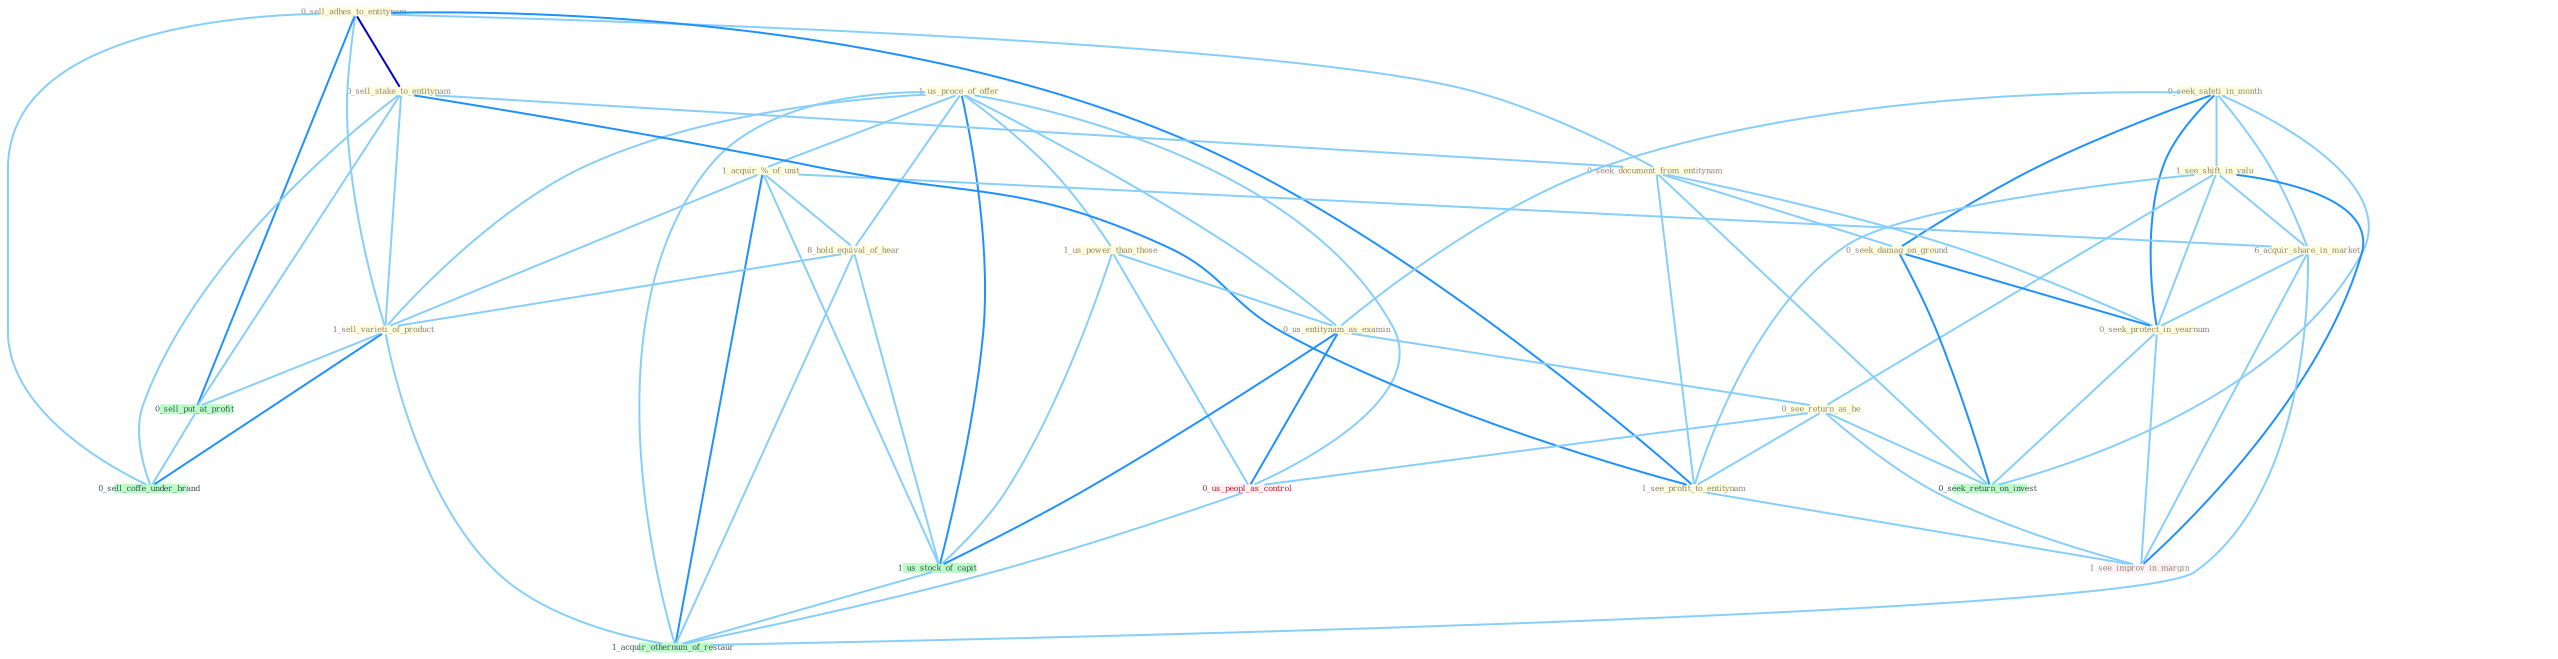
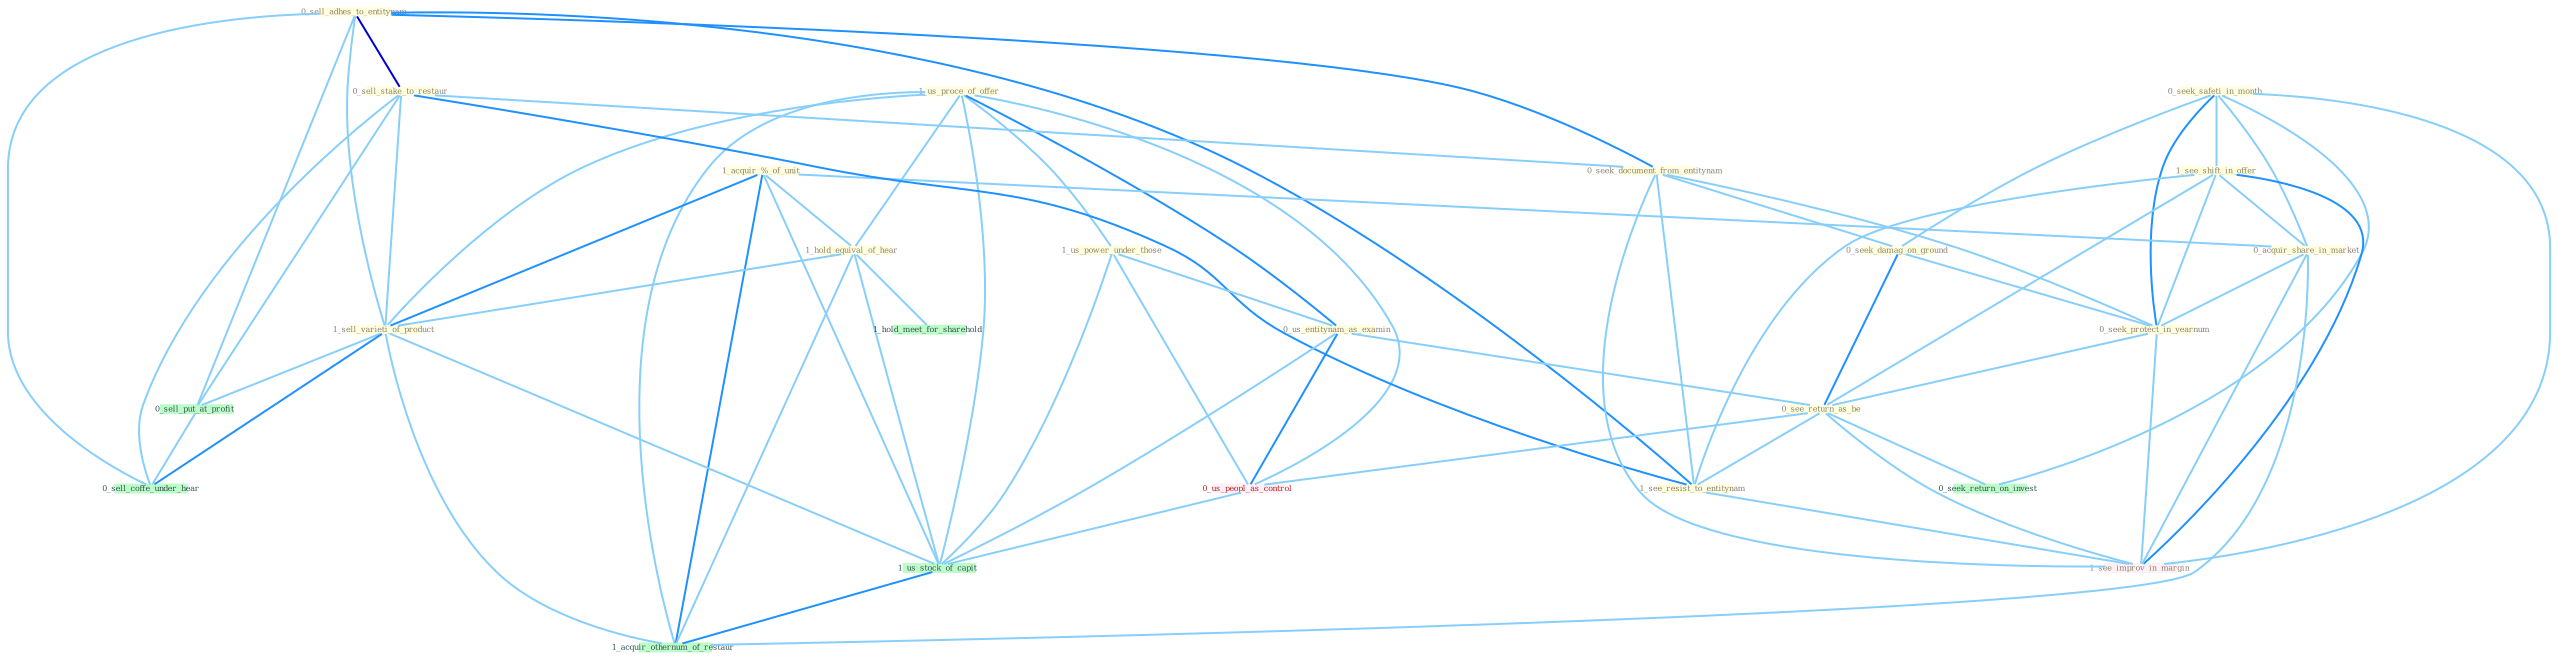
(1031, 42) -> (1031, 42)
(401, 91) -> (401, 91)
(1737, 131) -> (2546, 350)
(857, 133) -> none
(2051, 160) -> (2051, 160)
(2216, 171) -> (2216, 171)
(1167, 206) -> (1167, 206)
(264, 240) -> (264, 240)
(574, 250) -> (574, 250)
(854, 250) -> (854, 250)
(1112, 250) -> (1112, 250)
(2308, 250) -> (2308, 250)
(2040, 294) -> (2040, 294)
(1823, 329) -> (1703, 526)
none -> (930, 330)
(983, 331) -> (983, 331)
(1950, 367) -> (1861, 330)
(2074, 409) -> (1990, 369)
none -> (662, 449)
(1144, 455) -> (1144, 455)
(151, 489) -> (151, 489)
(1694, 489) -> (1694, 489)
(967, 579) -> (1094, 528)
(851, 595) -> (807, 608)
